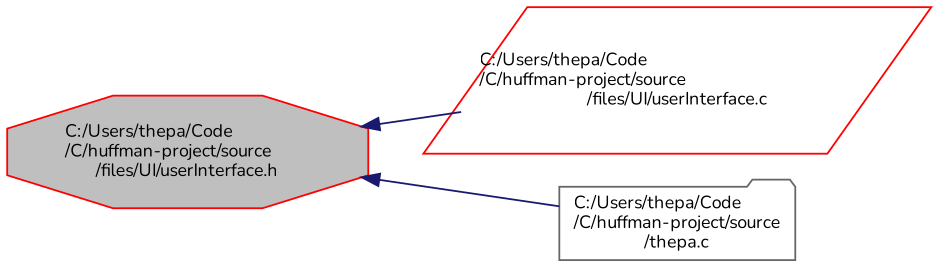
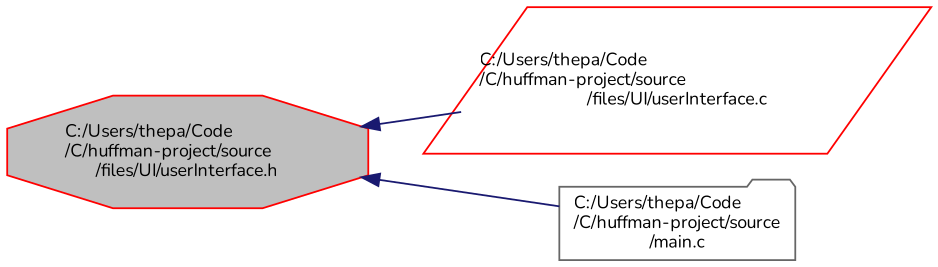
(677, 223) -> (677, 223)
